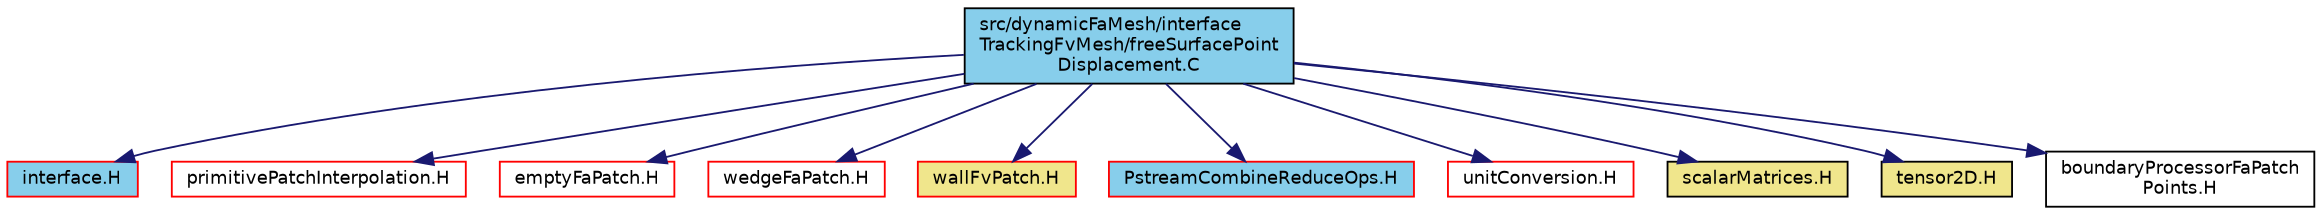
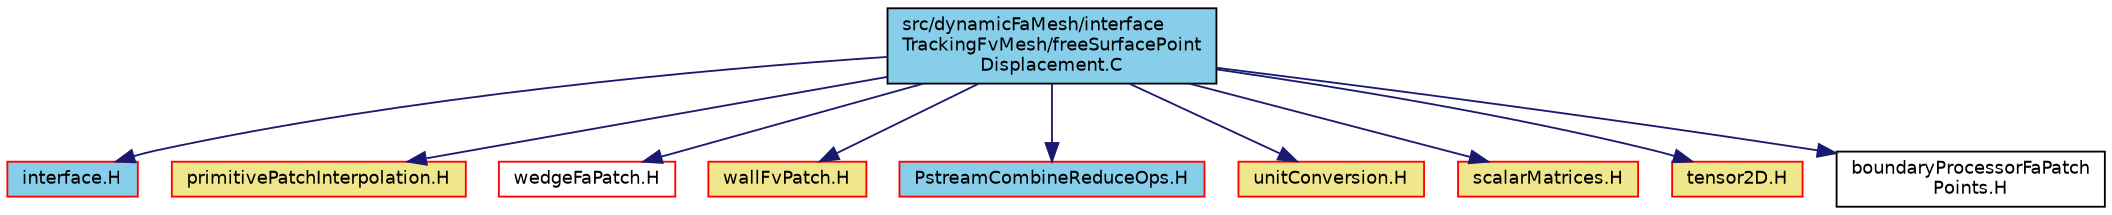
(319, 179) -> (319, 179)
(587, 179) -> none
(1541, 179) -> (1331, 179)
(1758, 179) -> (1548, 179)
(1947, 179) -> (1737, 179)
